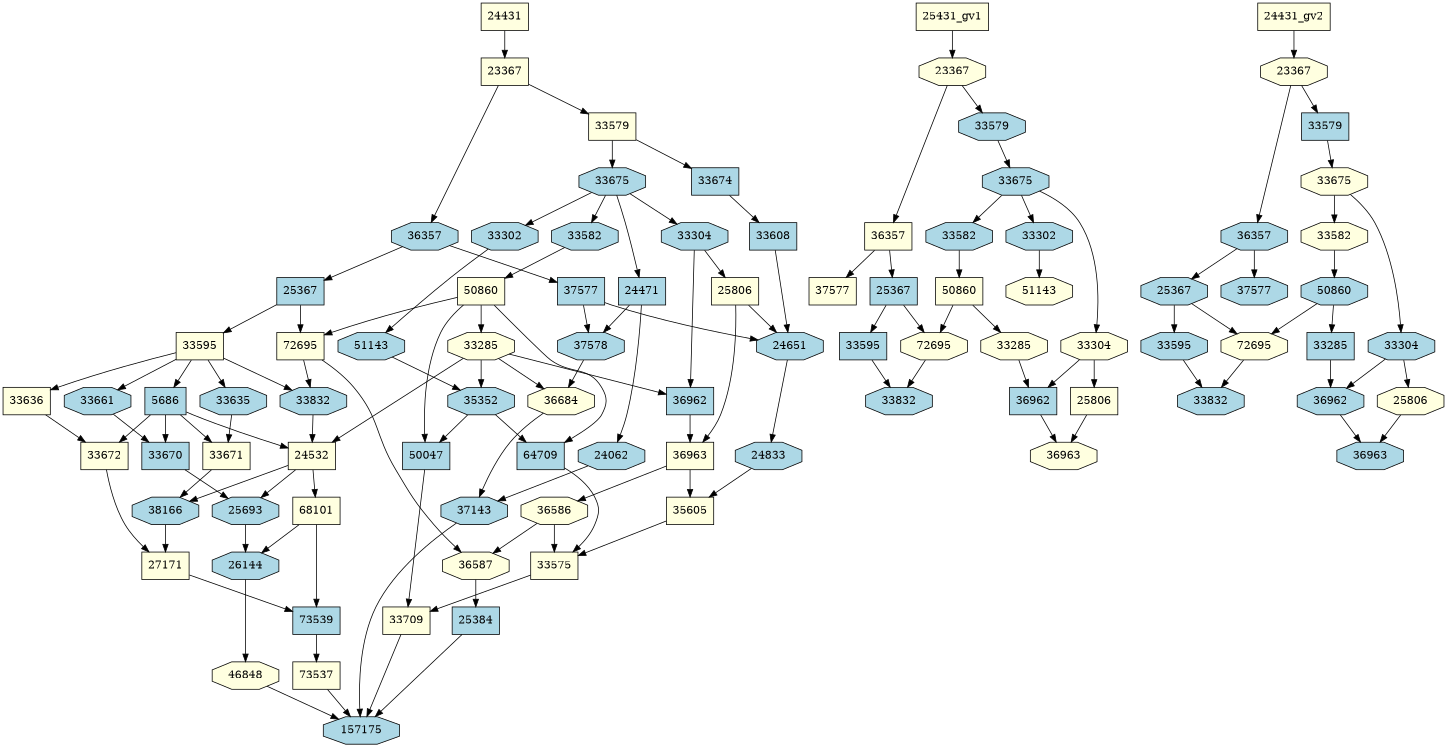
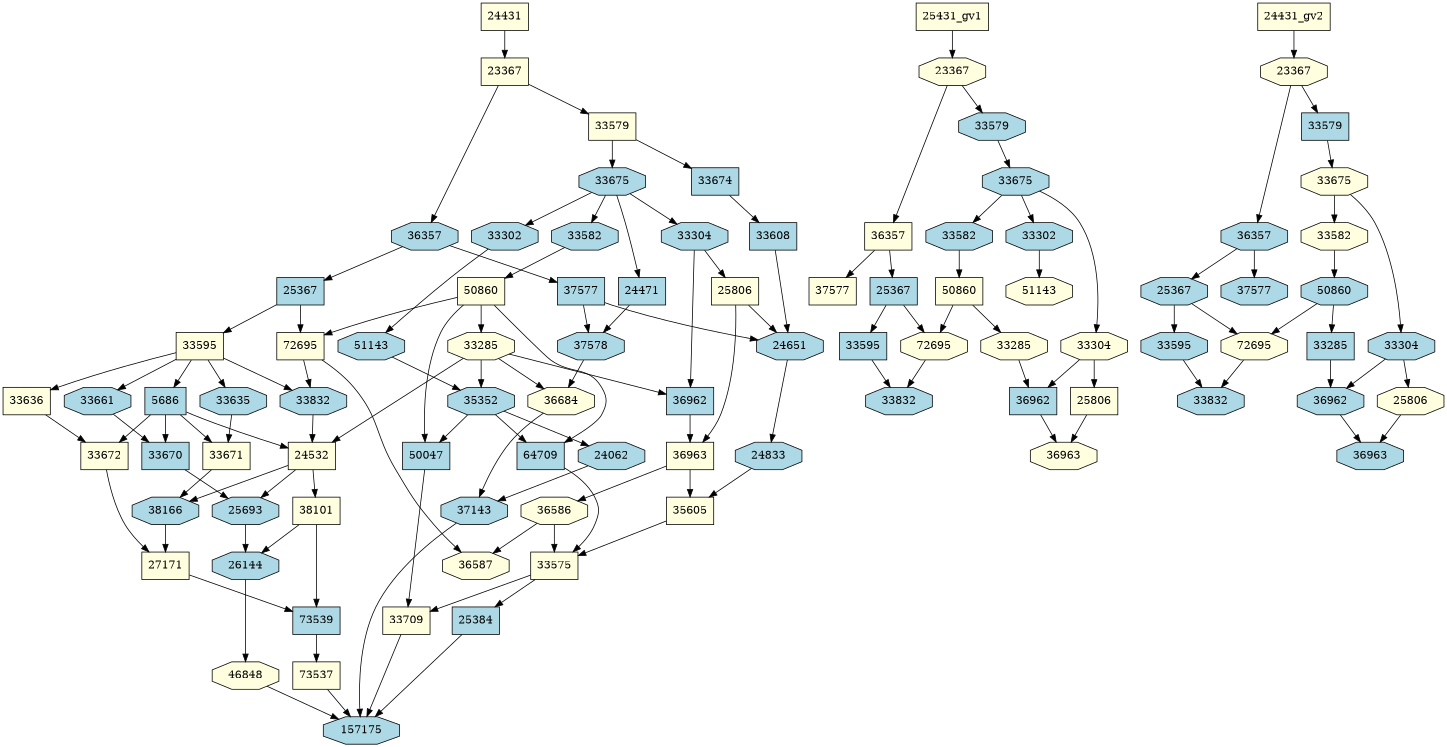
(635, 371) -> (543, 427)
(316, 511) -> (316, 511)
(476, 589) -> (518, 591)
